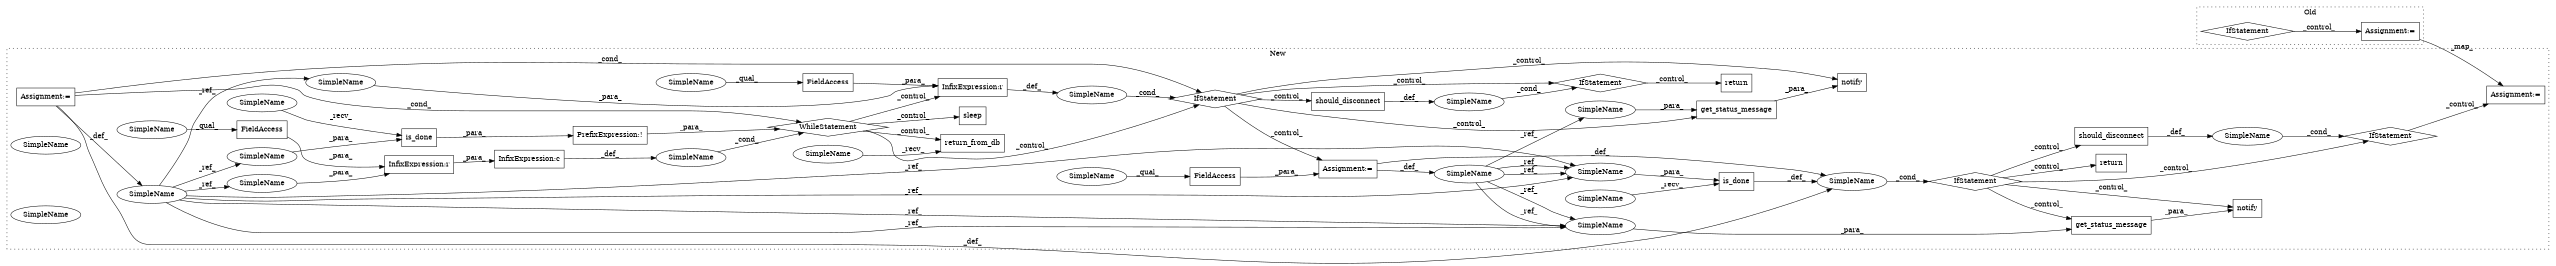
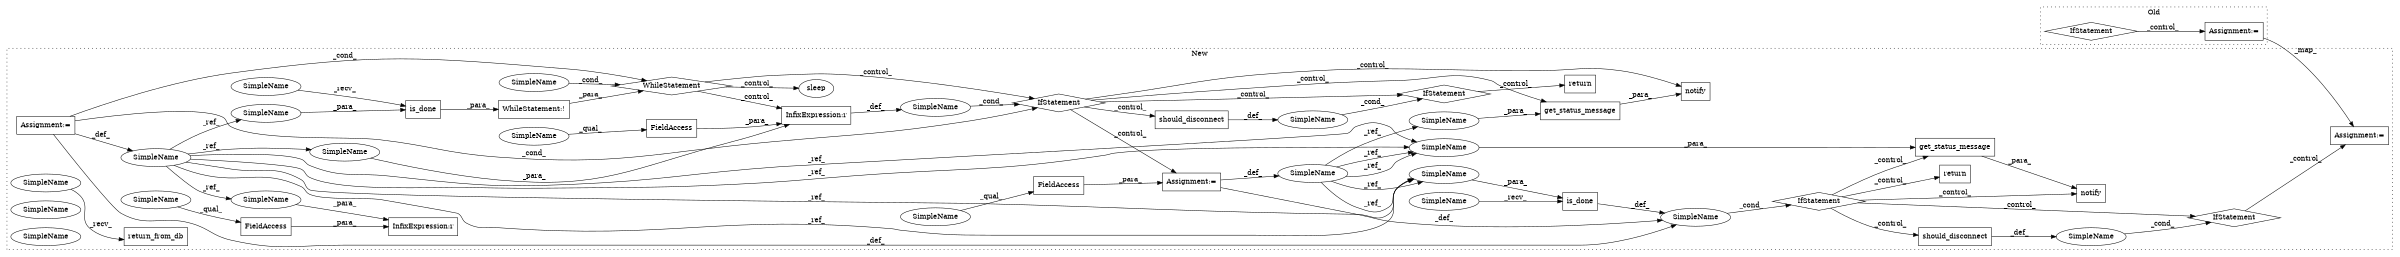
(973, 116) -> (816, 89)
(610, 135) -> (534, 109)
(899, 135) -> none
(529, 159) -> none
